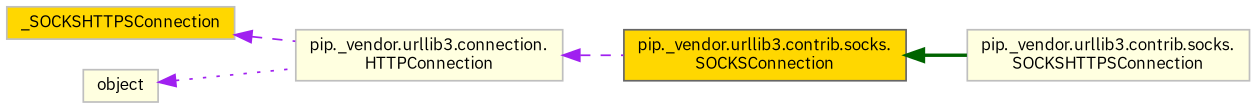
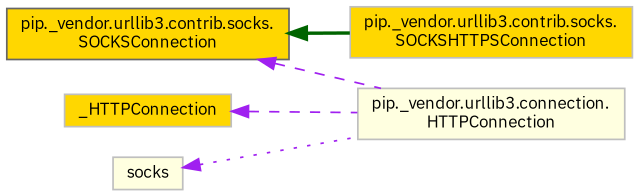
(121, 23) -> (148, 111)
(602, 55) -> (328, 76)
(1108, 55) -> (491, 32)
(121, 86) -> (148, 173)
